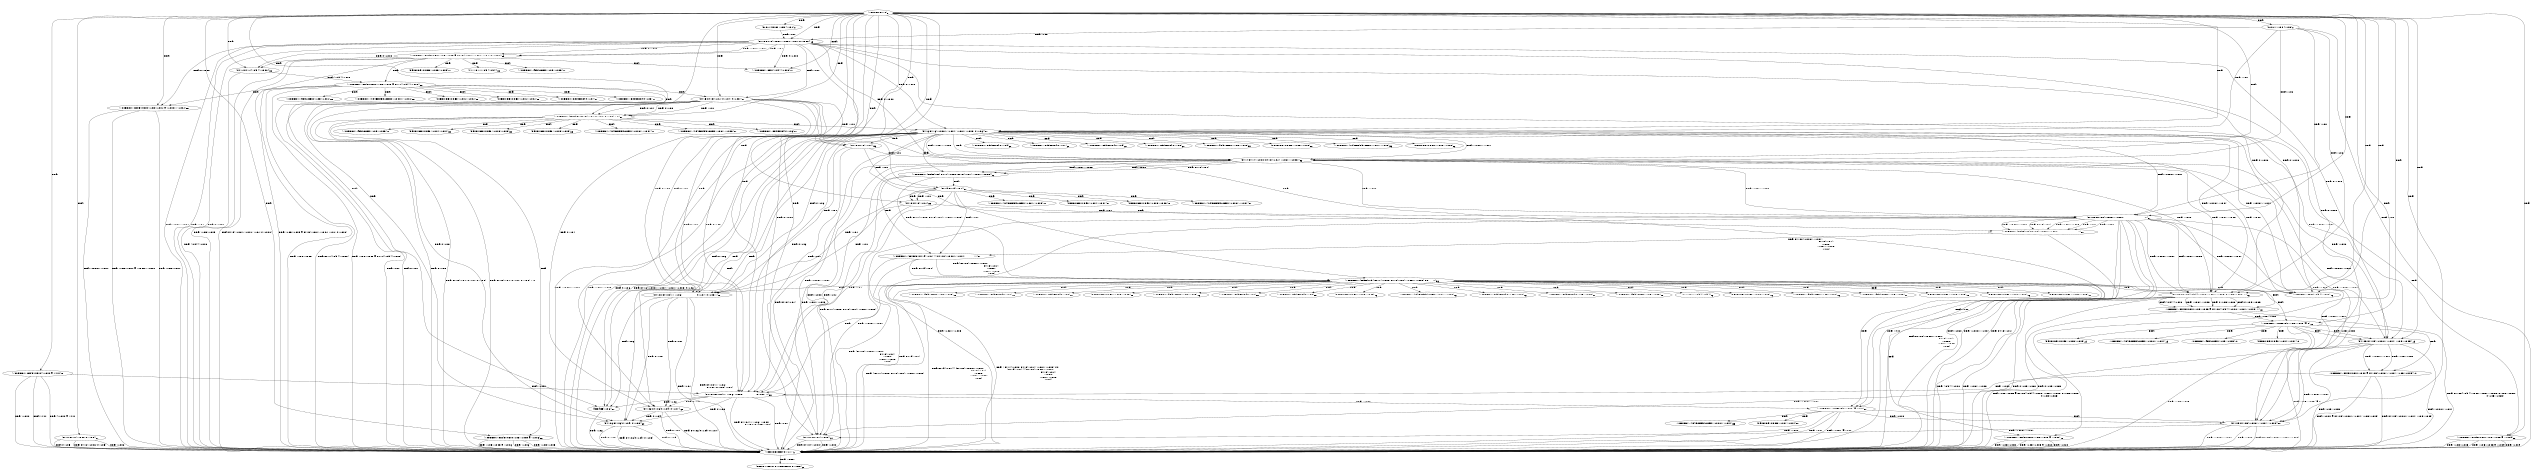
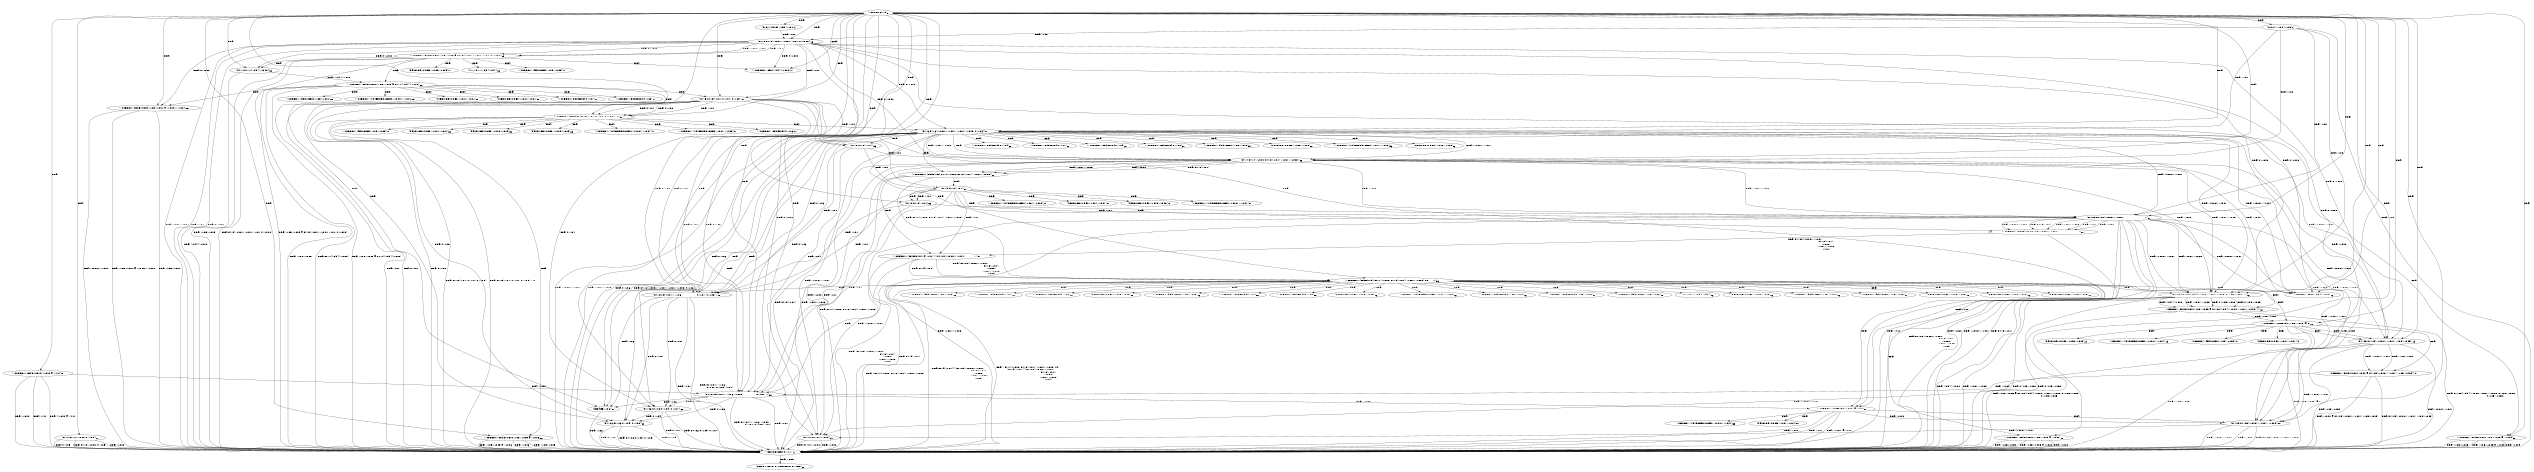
none -> (1512, 213)
